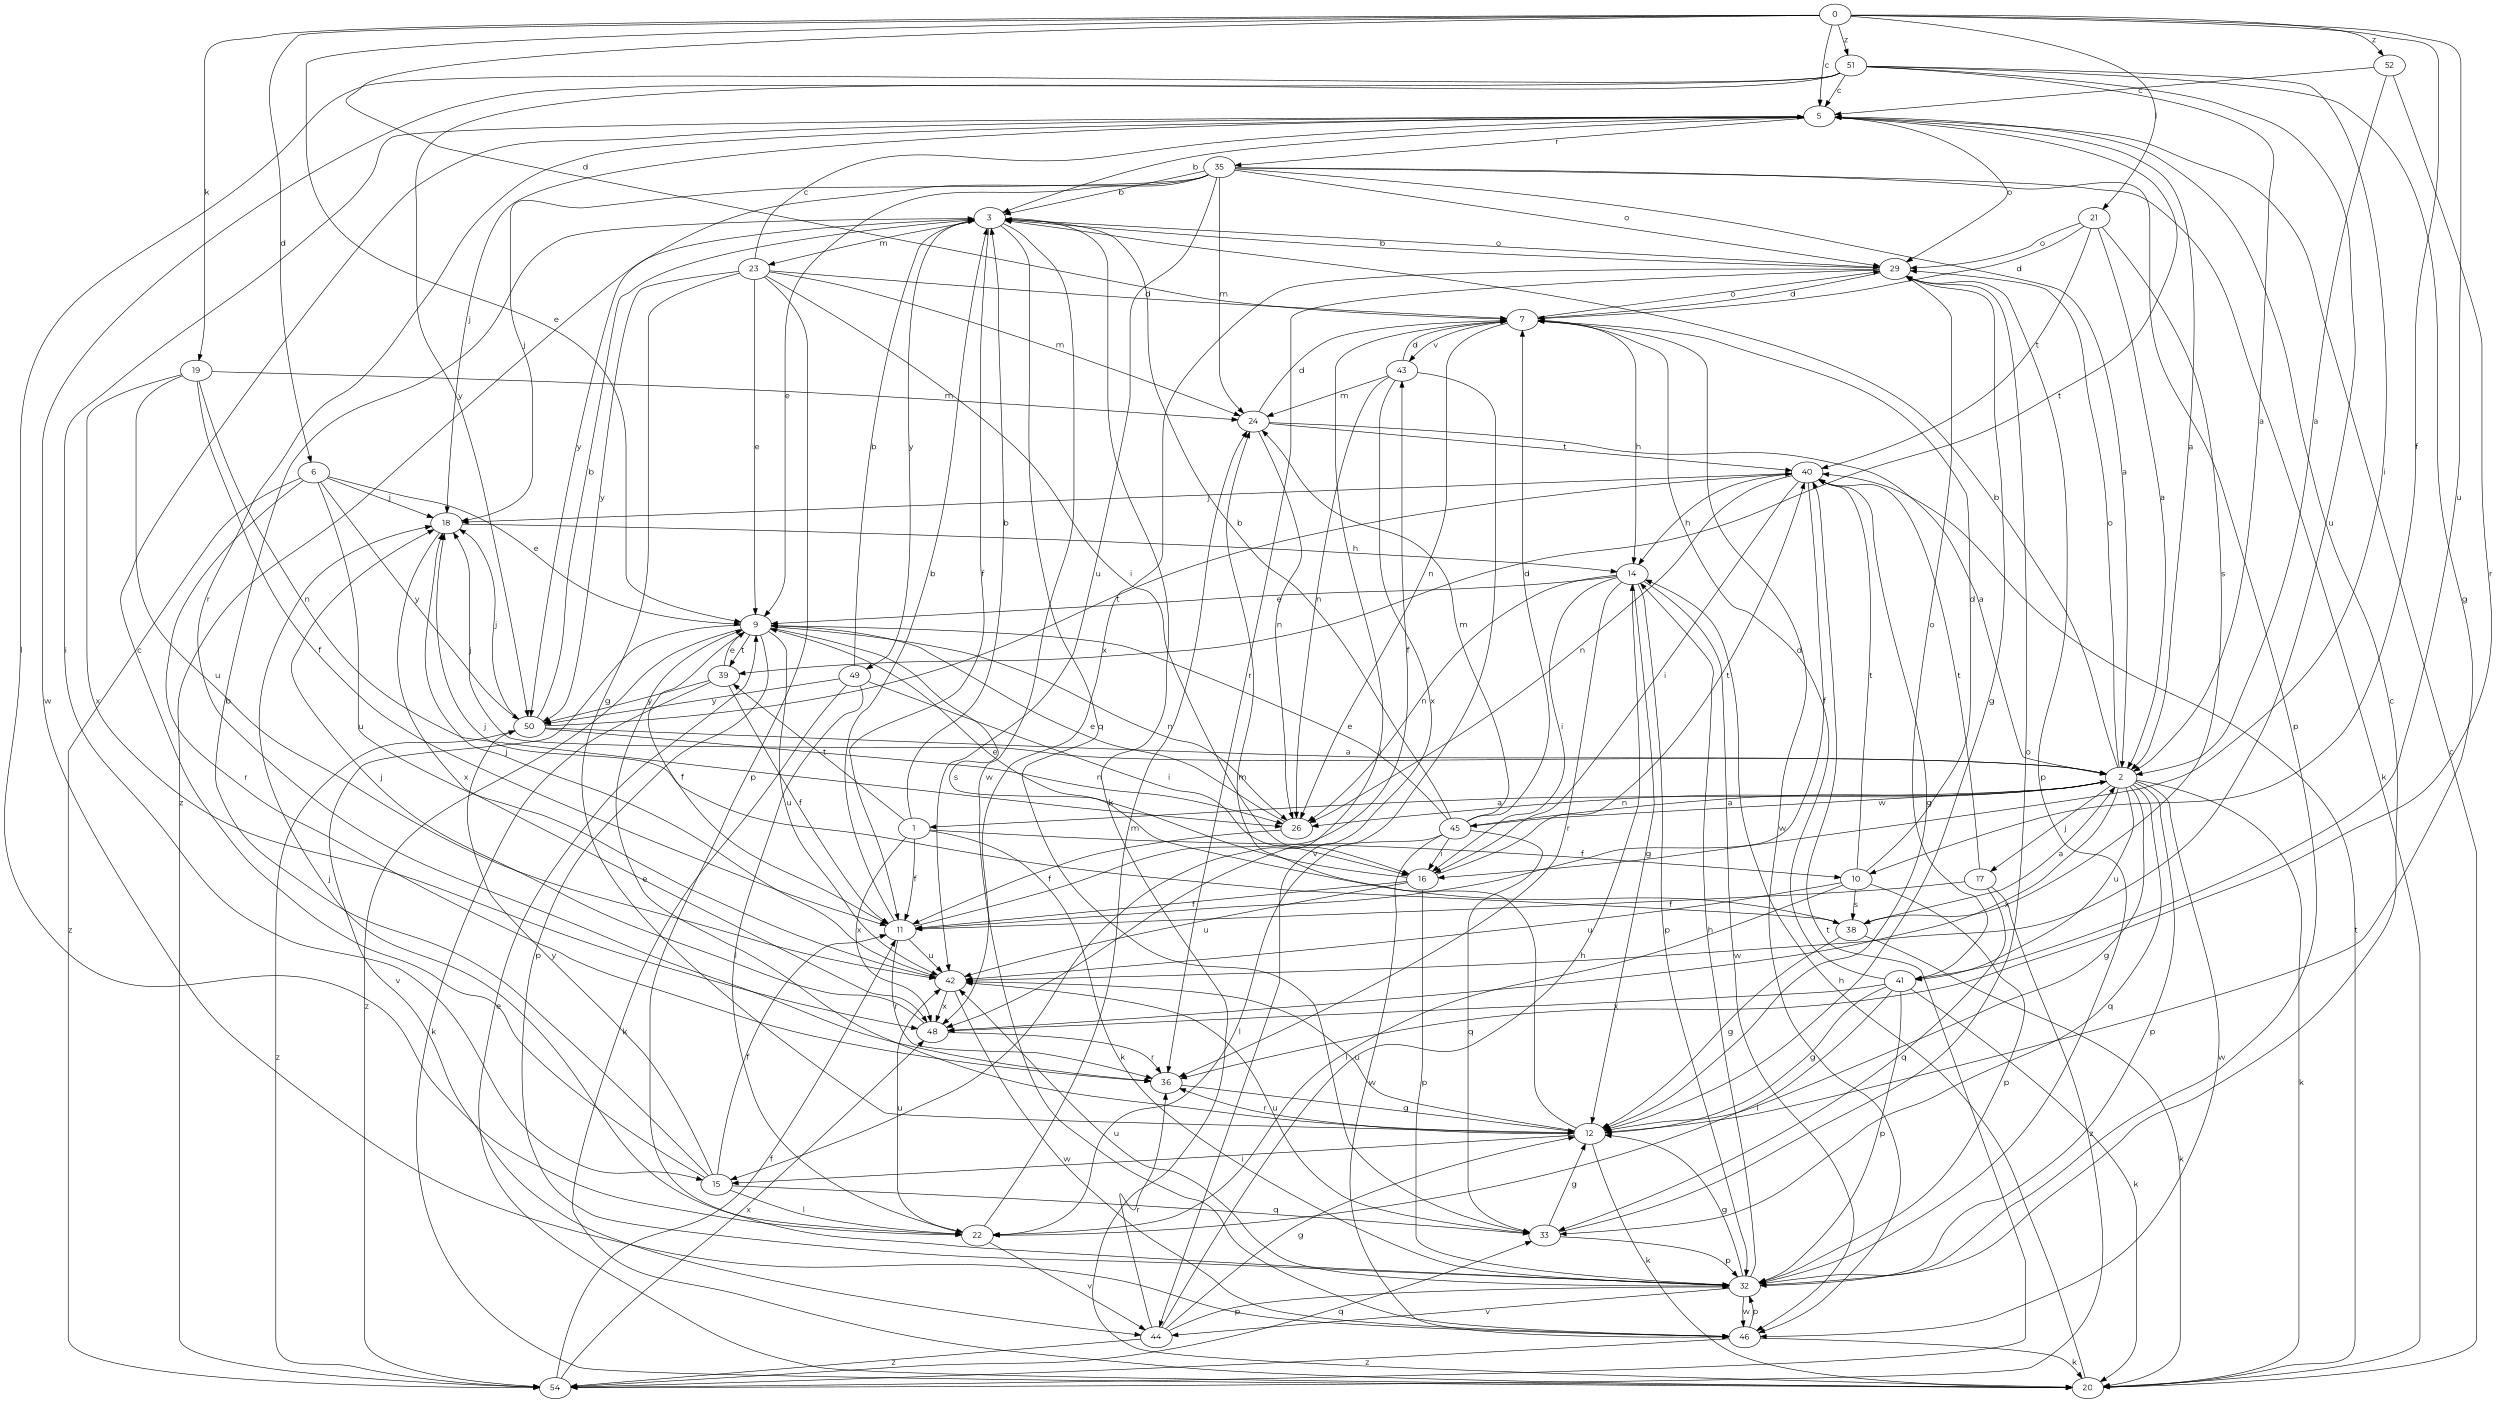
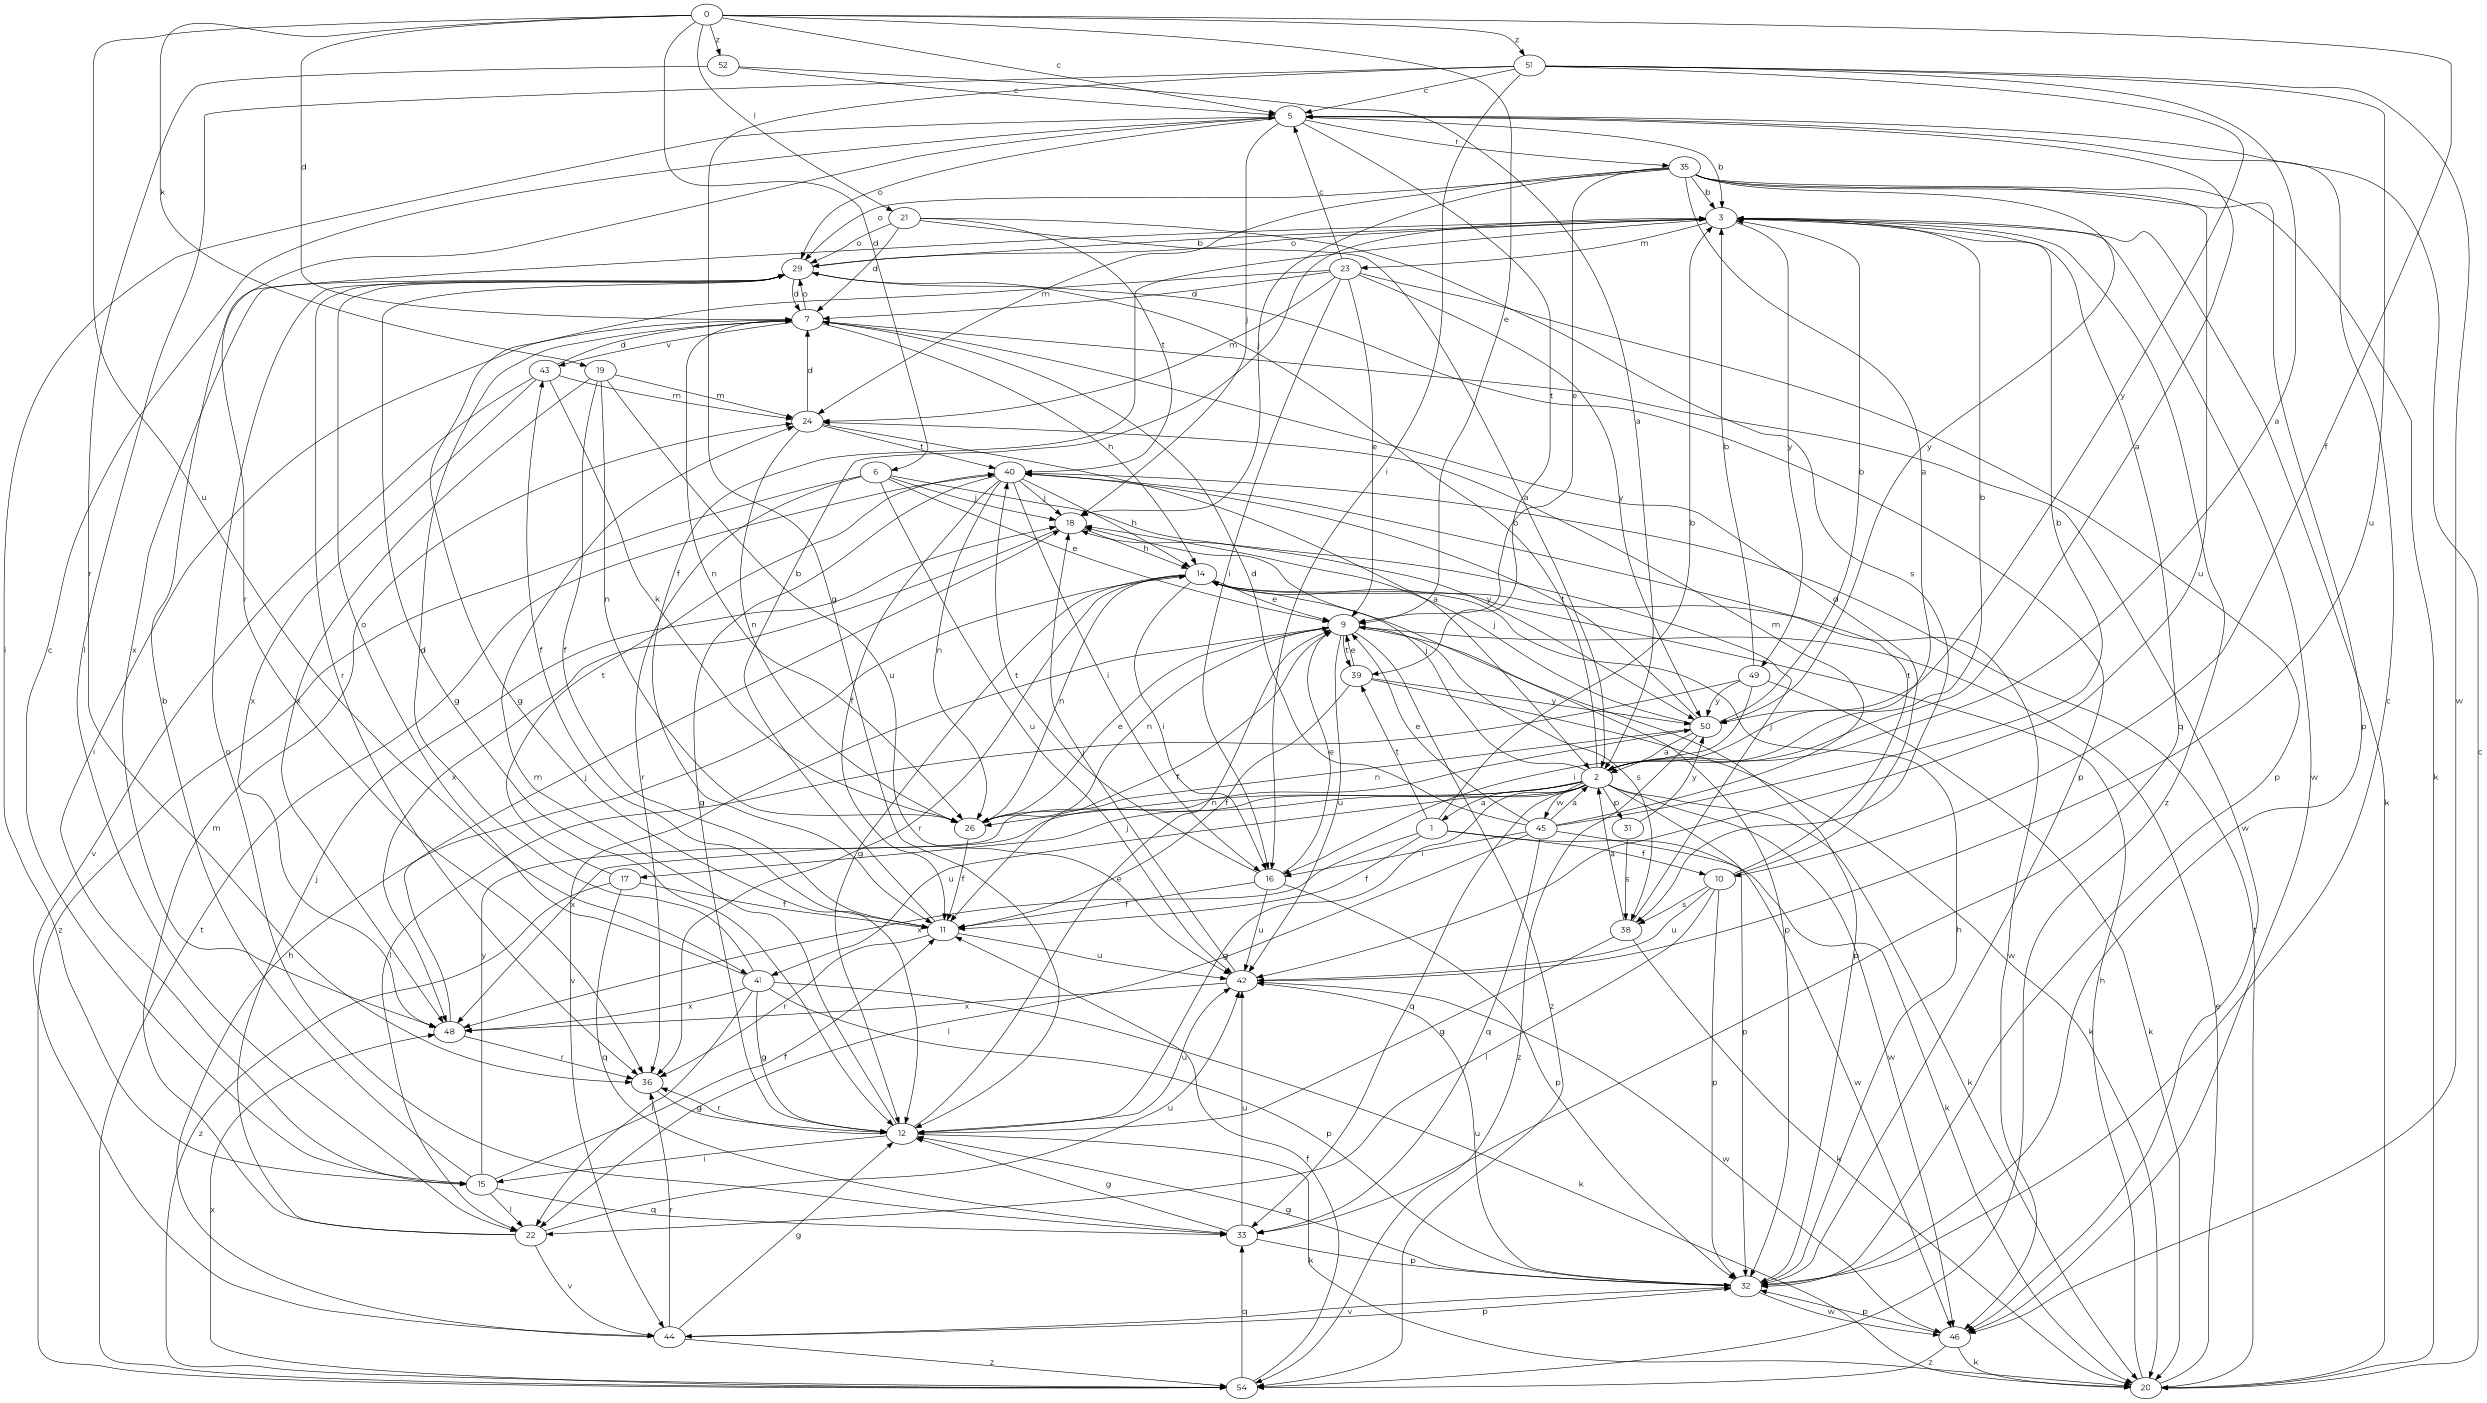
(1319, 600) -> (658, 600)
none -> (1628, 829)
(1250, 1171) -> (1888, 965)
